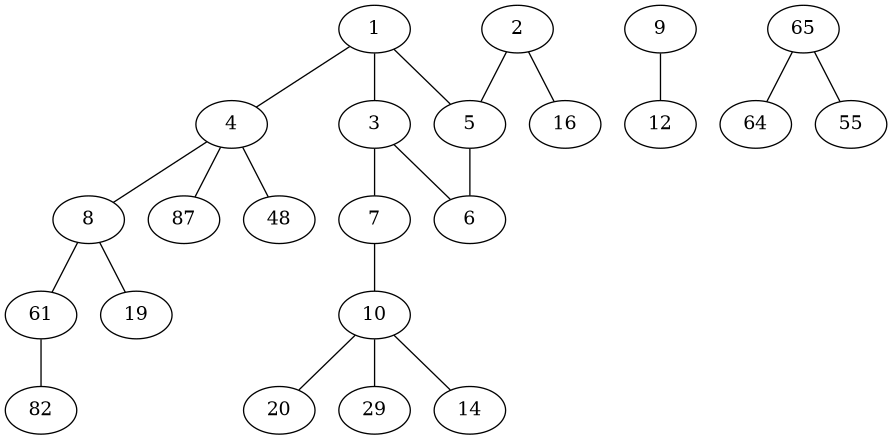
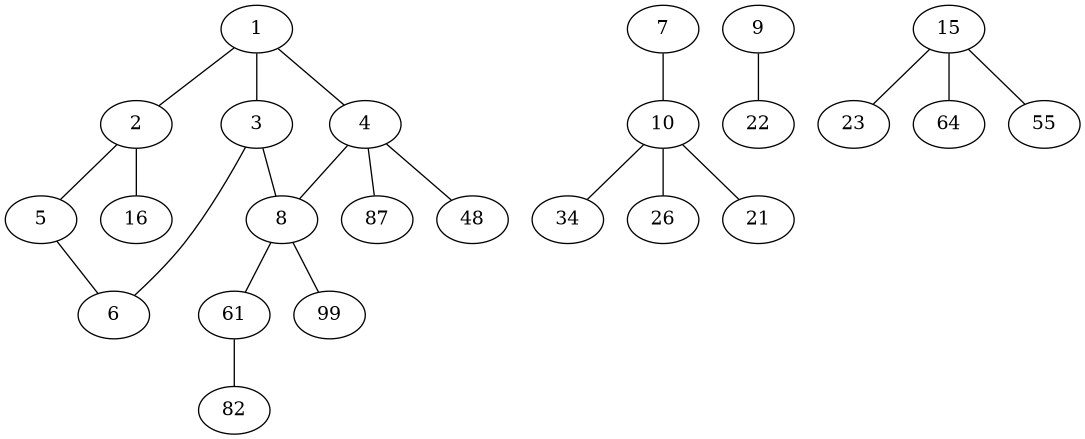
(803, 29) -> (949, 29)
(422, 77) -> (197, 77)
(660, 124) -> (758, 124)
none -> (854, 124)
(375, 172) -> (269, 172)
(136, 315) -> (330, 315)
(279, 410) -> (663, 220)
(375, 410) -> (758, 220)
(470, 410) -> (568, 220)
